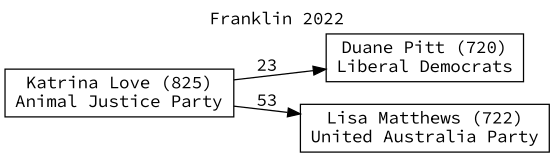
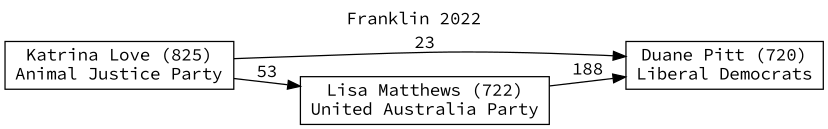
none -> (581, 82)
